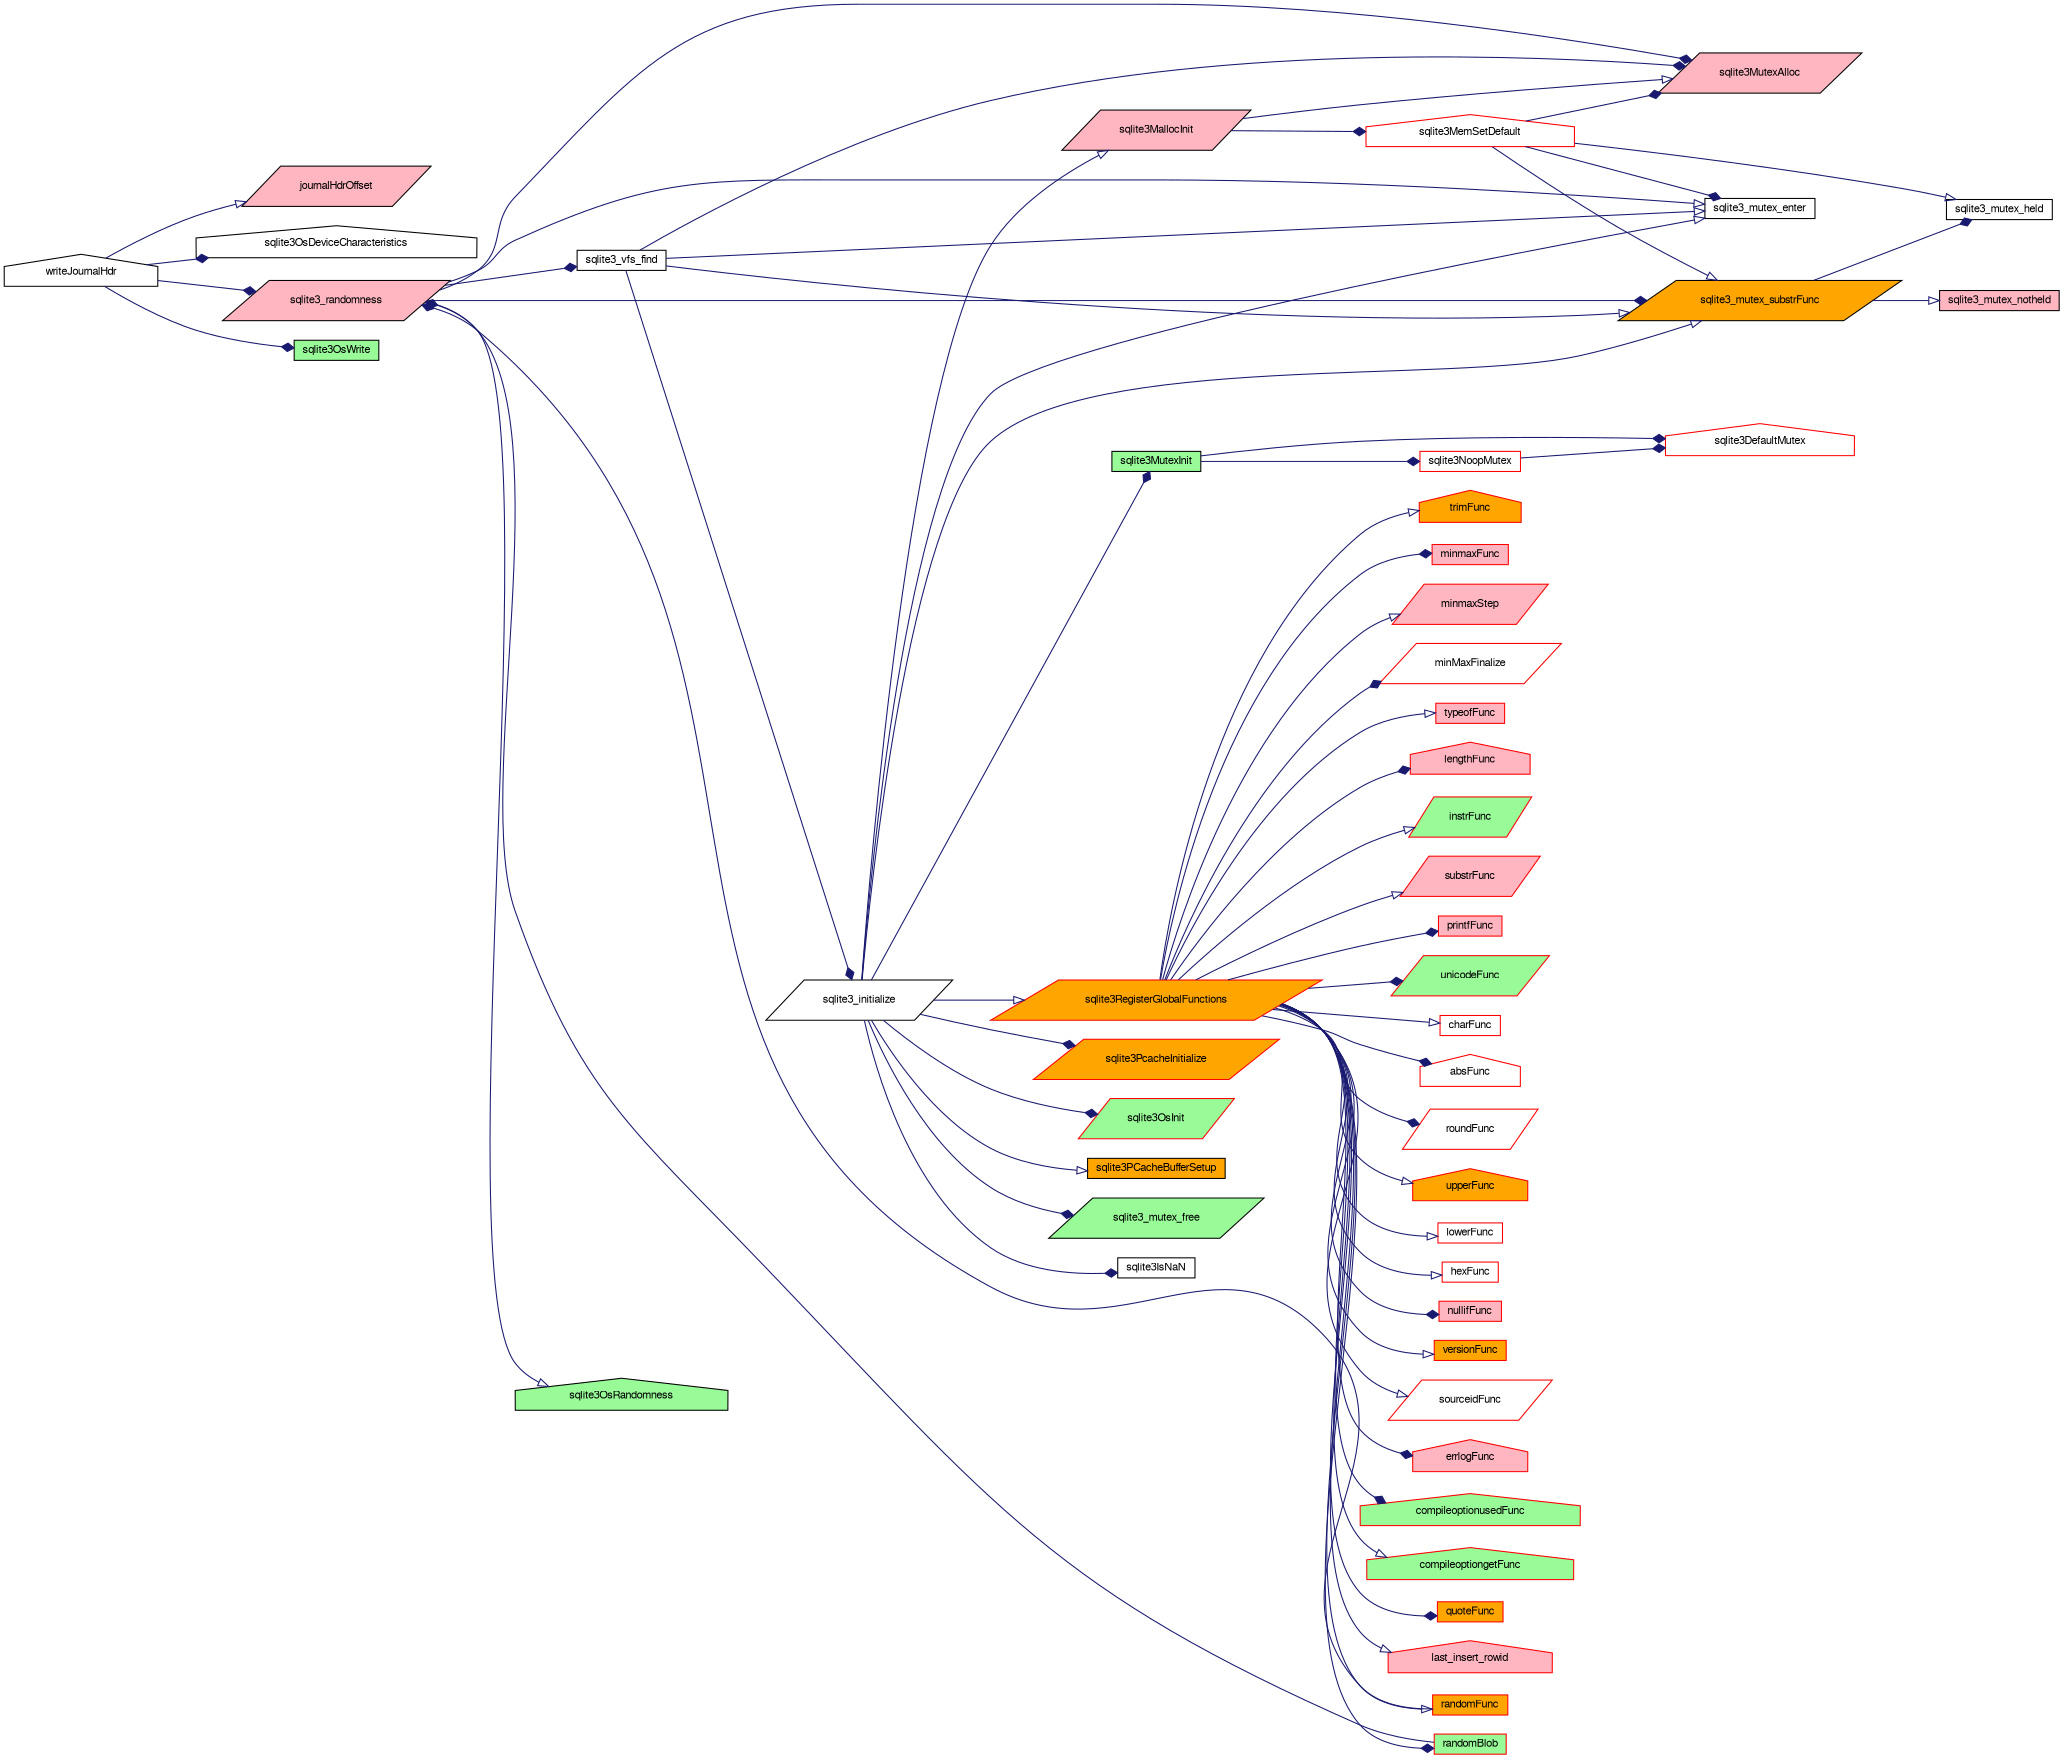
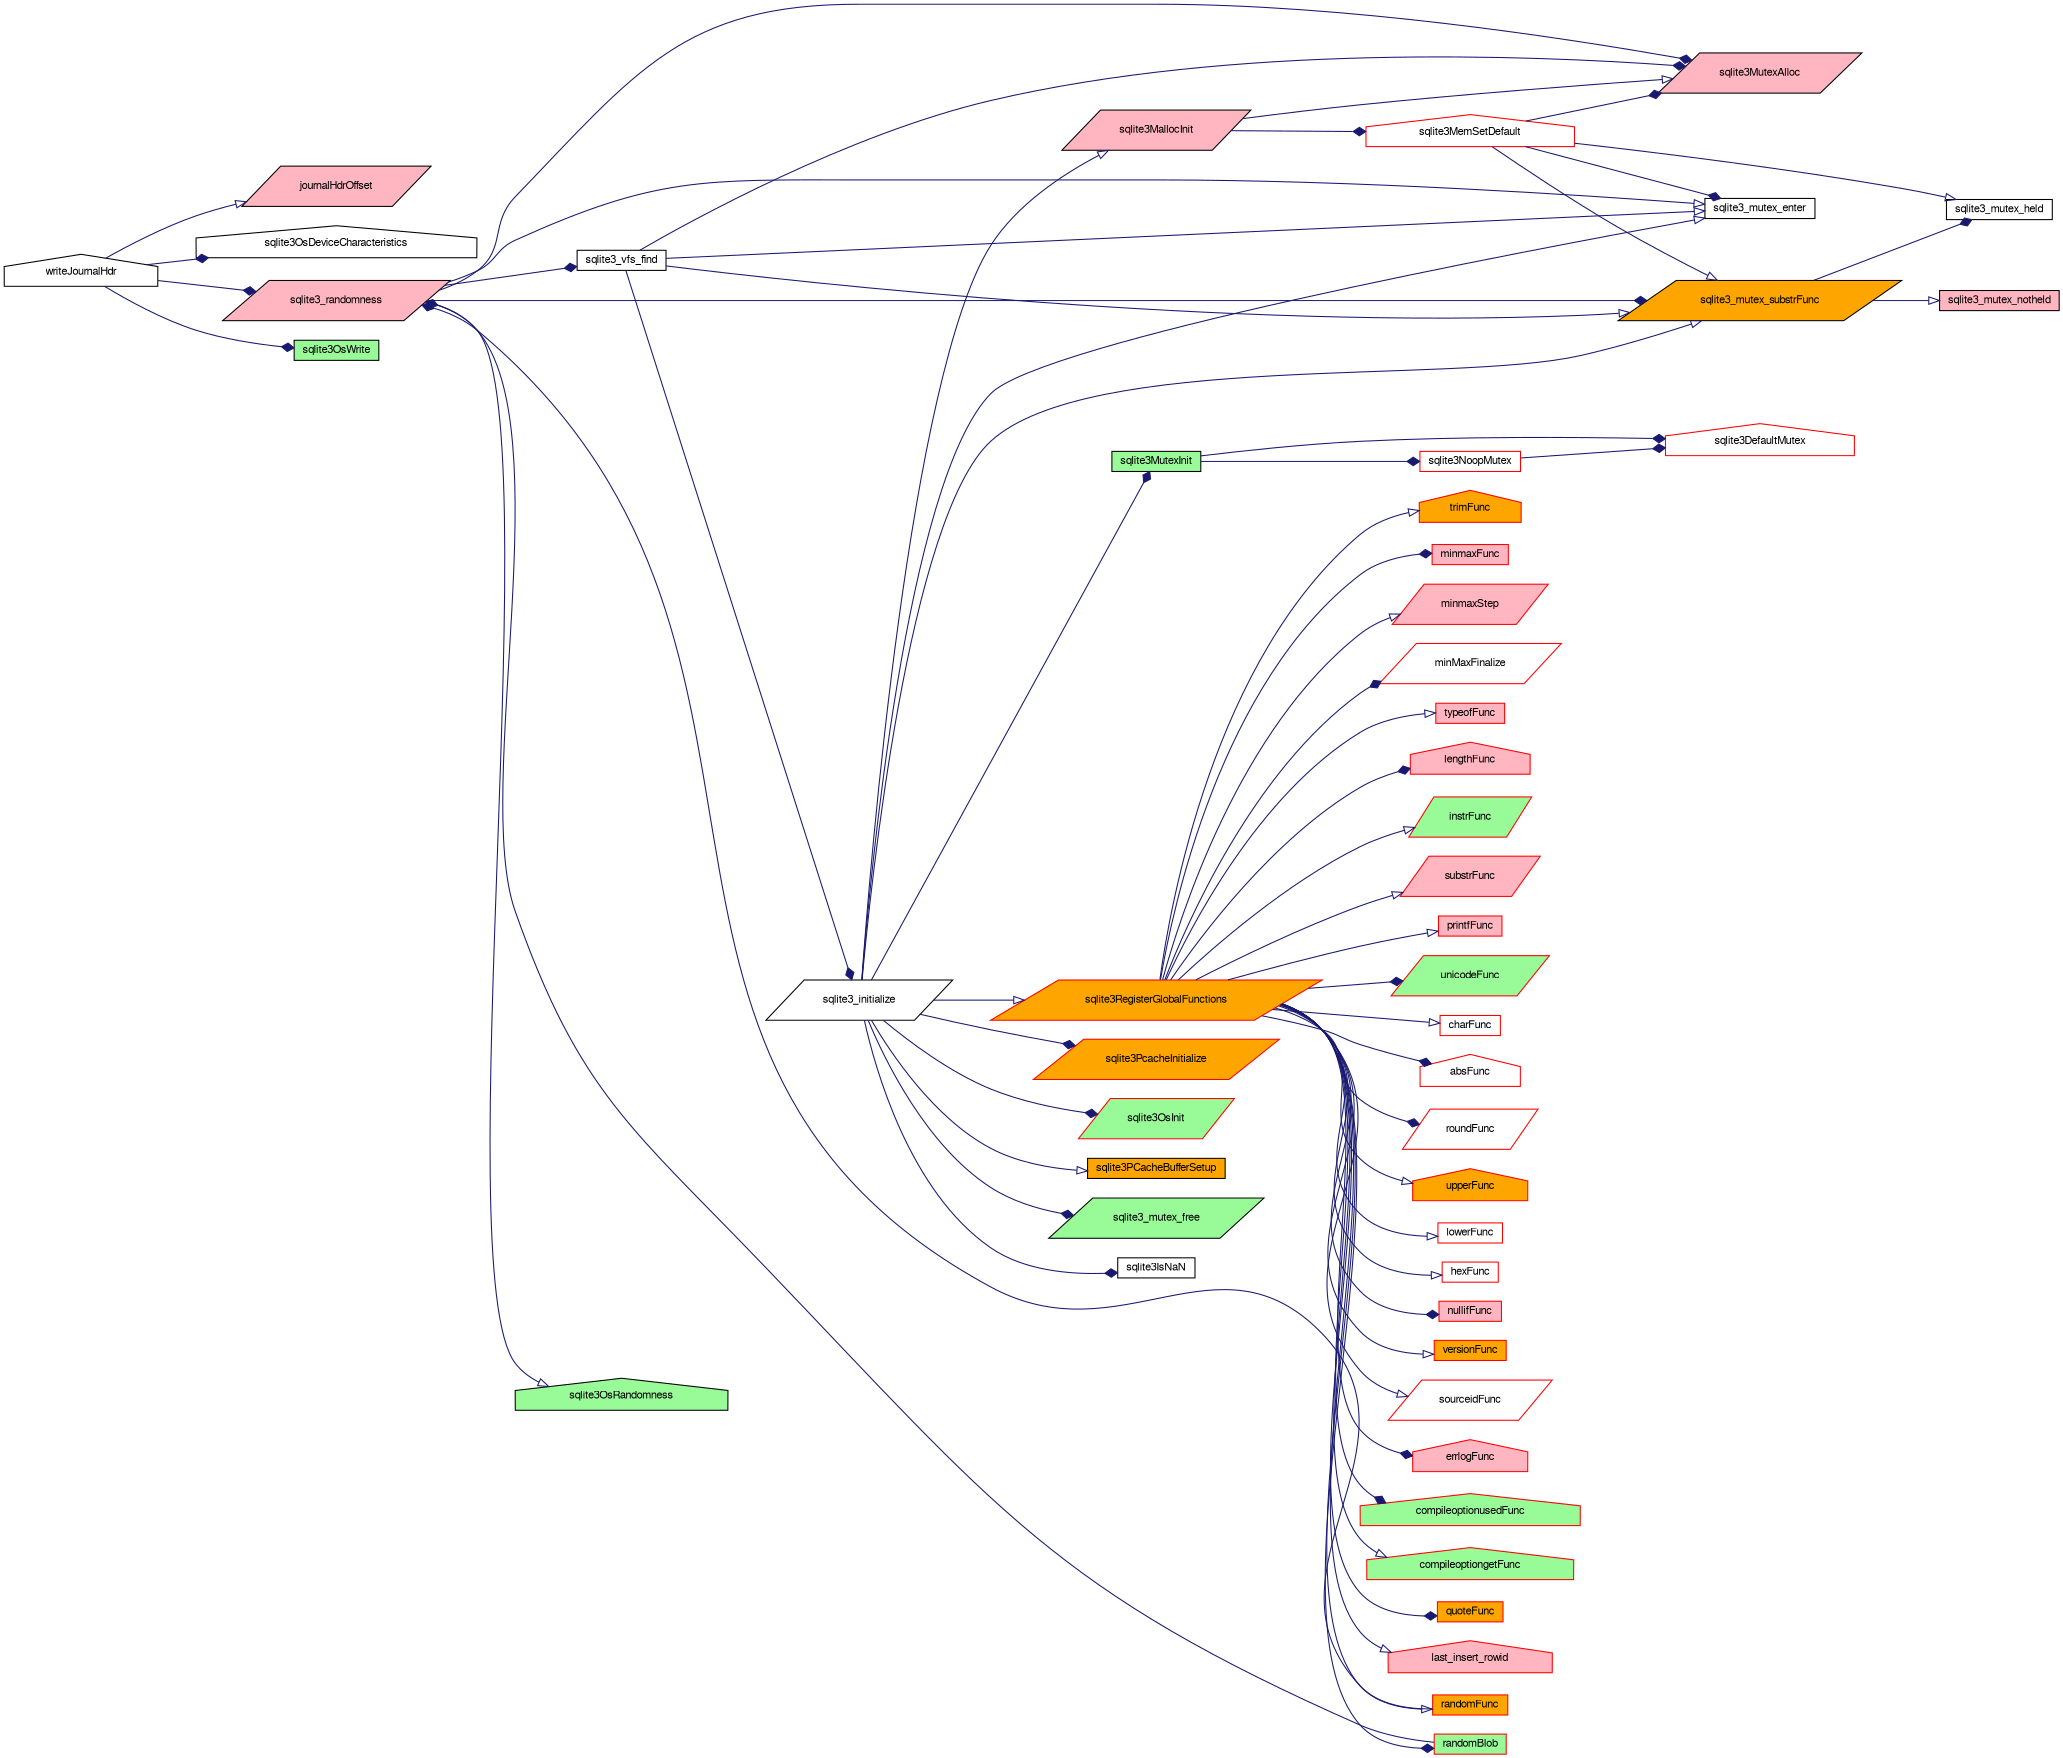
(1326, 954) -> (1327, 954)
